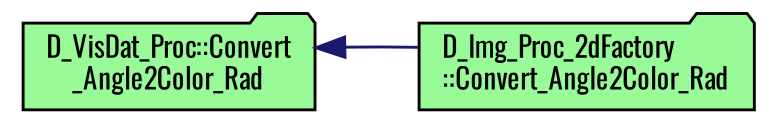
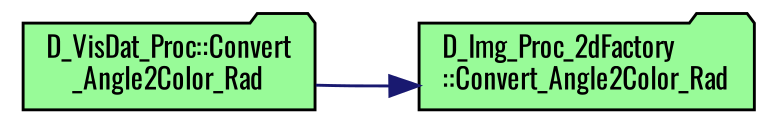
(382, 47) -> (353, 86)
